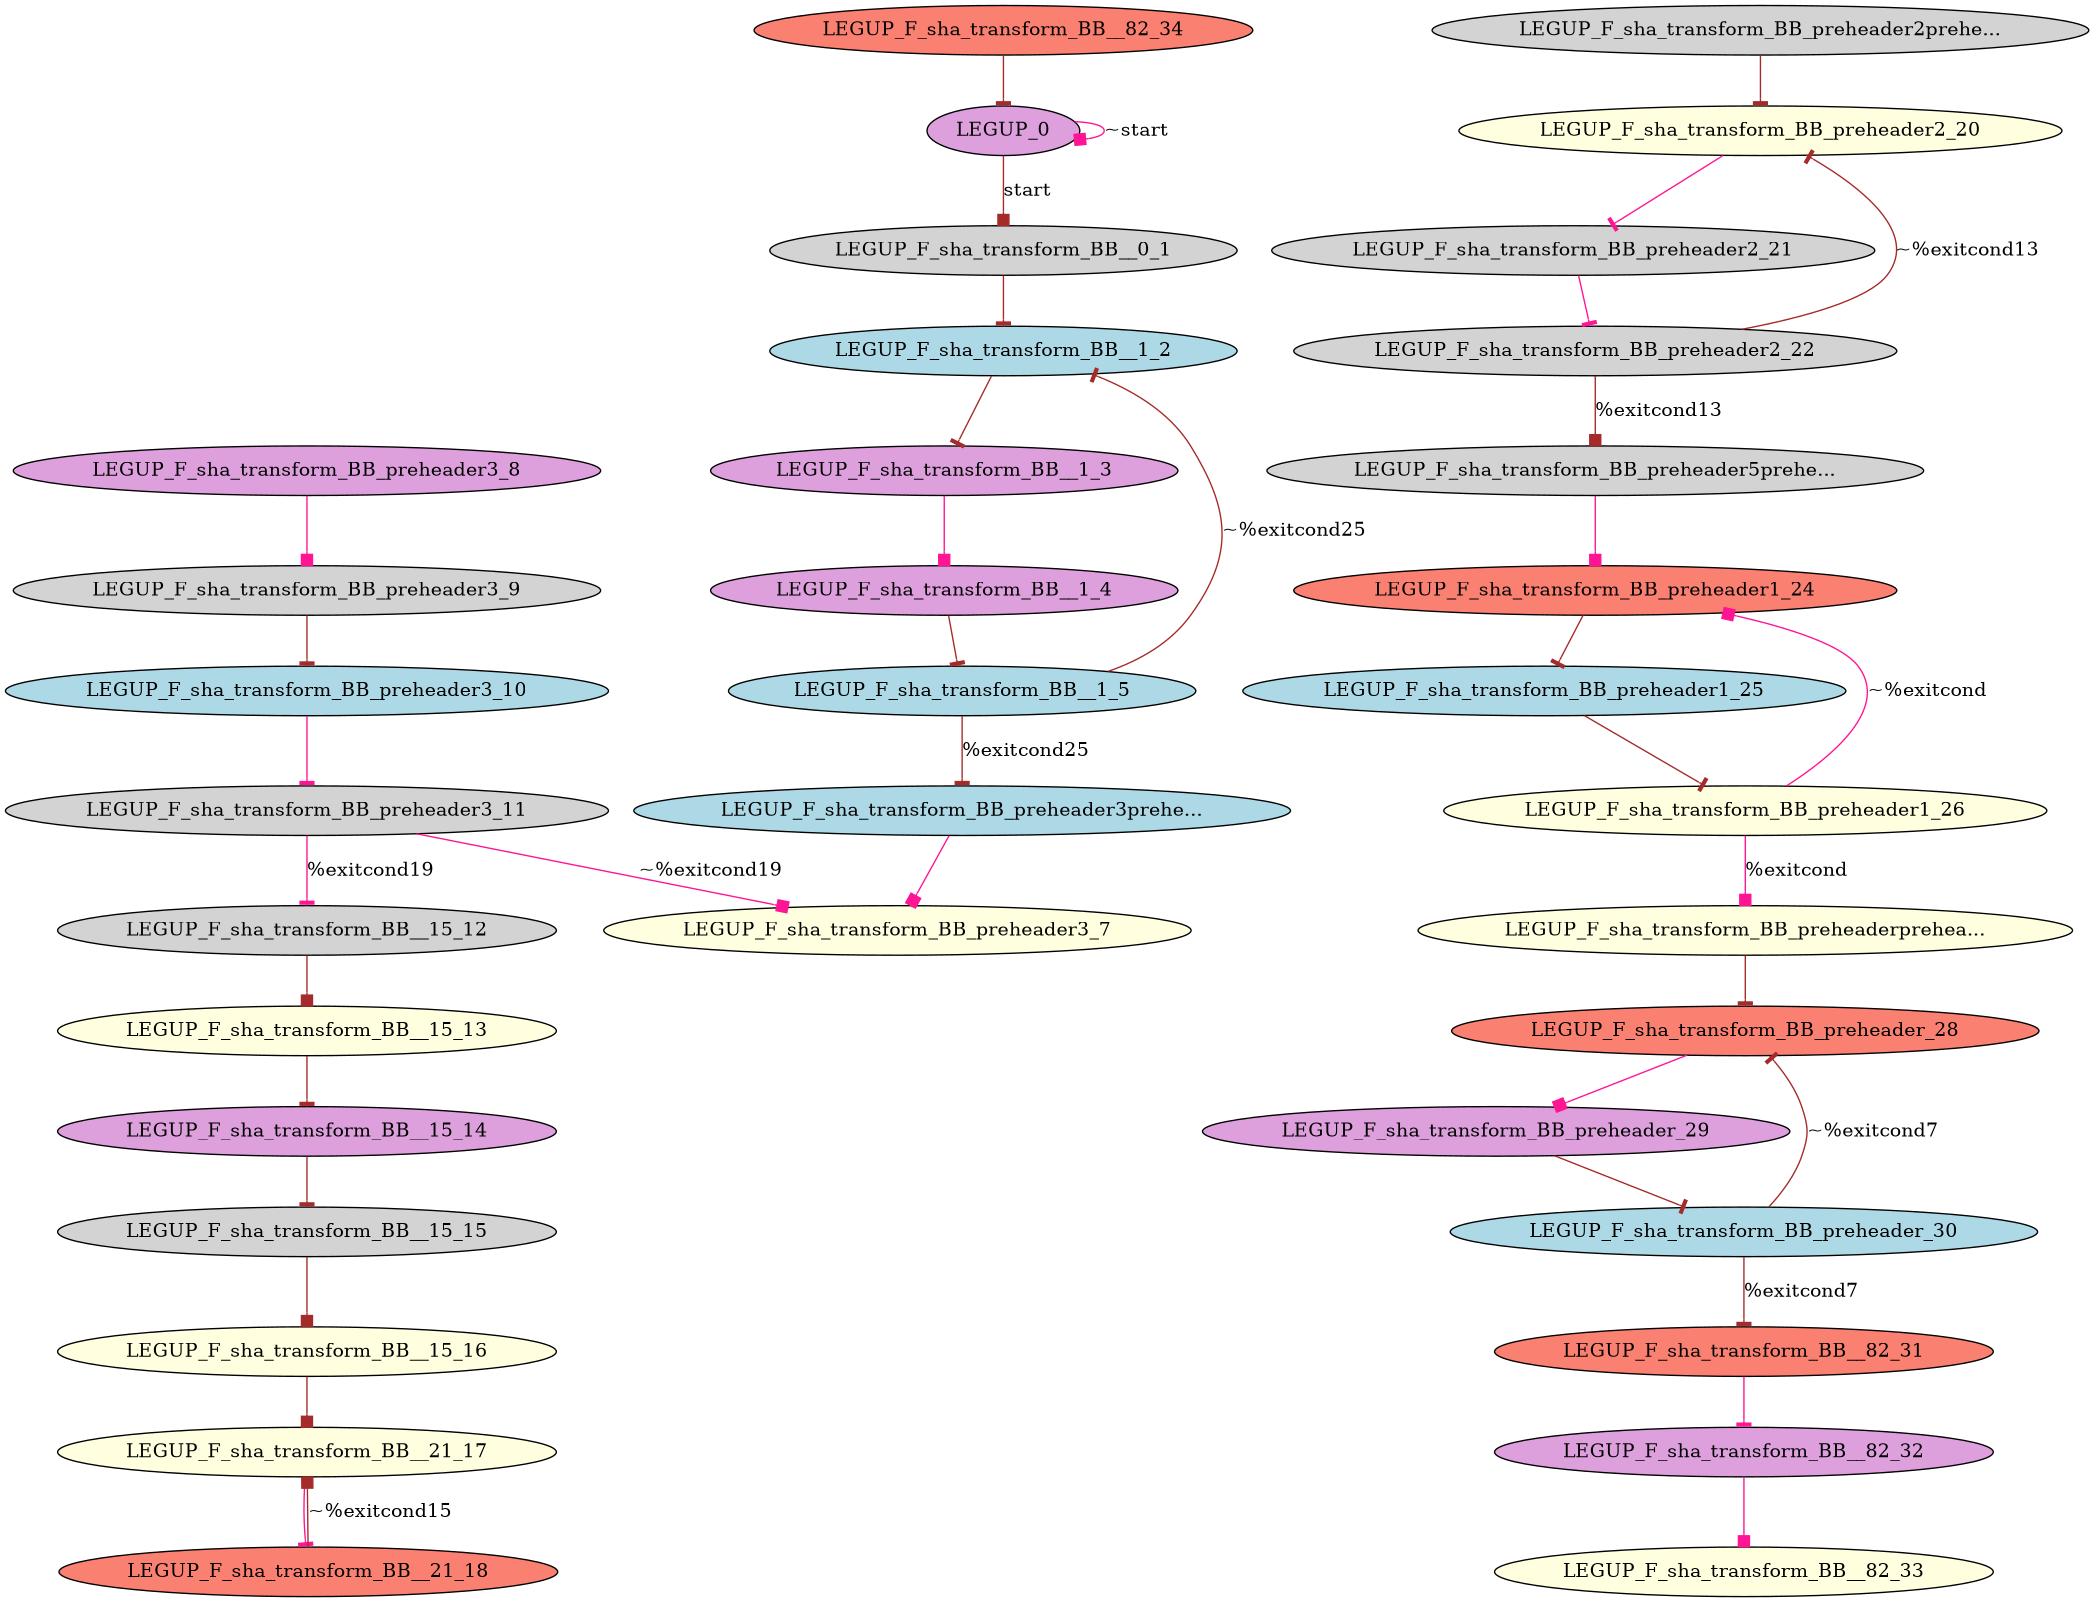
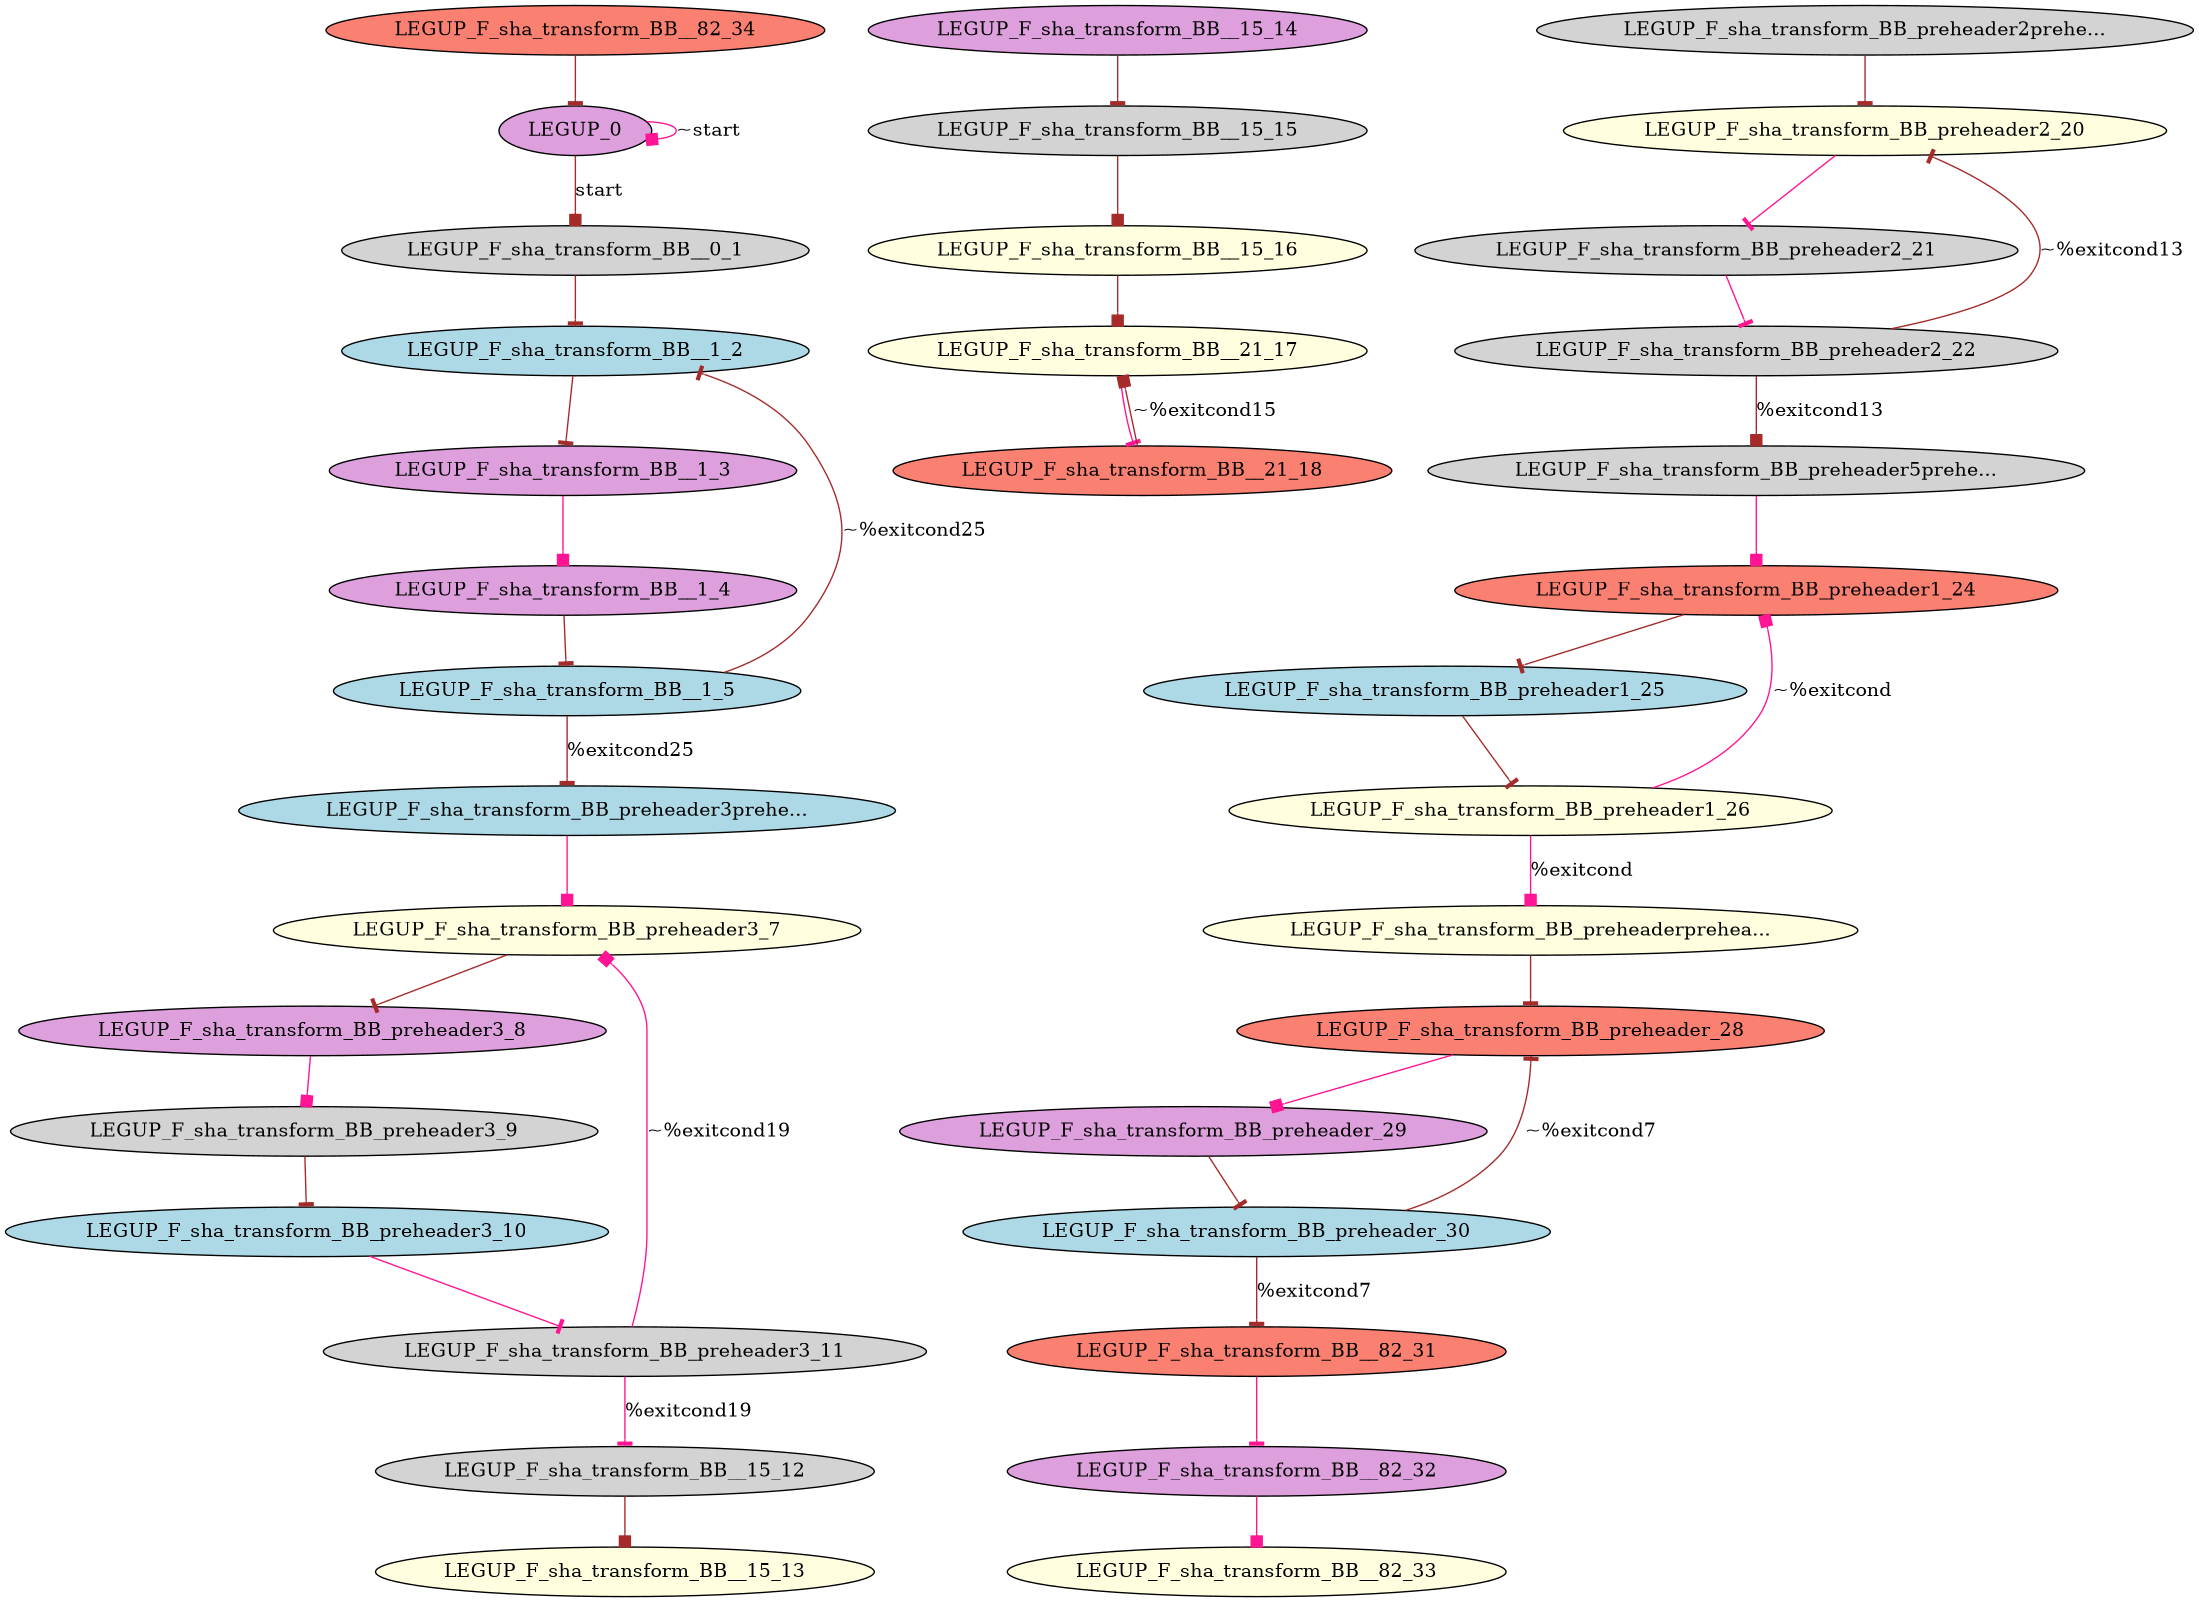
none -> (443, 979)
(307, 1078) -> none
